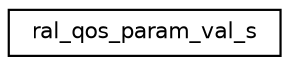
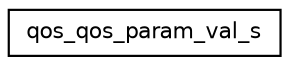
(145, 33) -> (145, 33)
